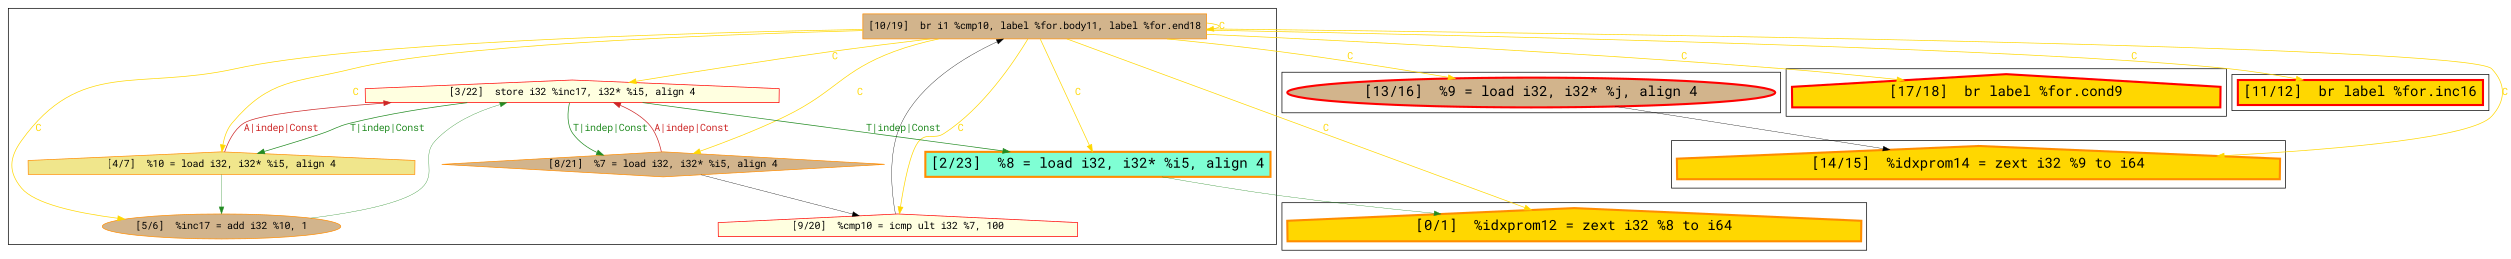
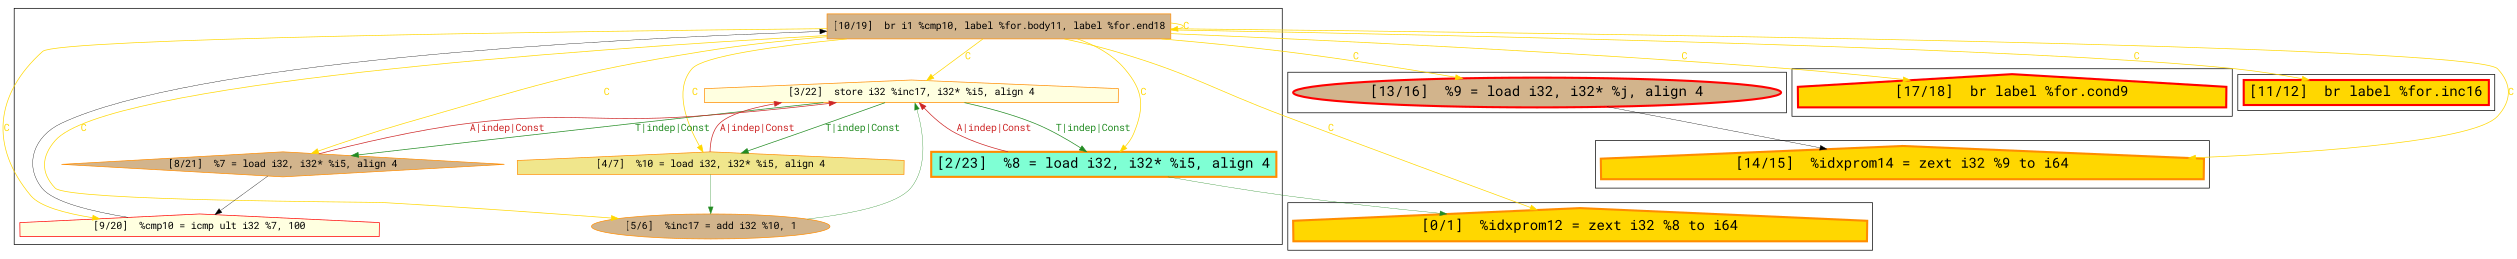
(572, 93) -> (911, 93)
none -> (962, 136)
